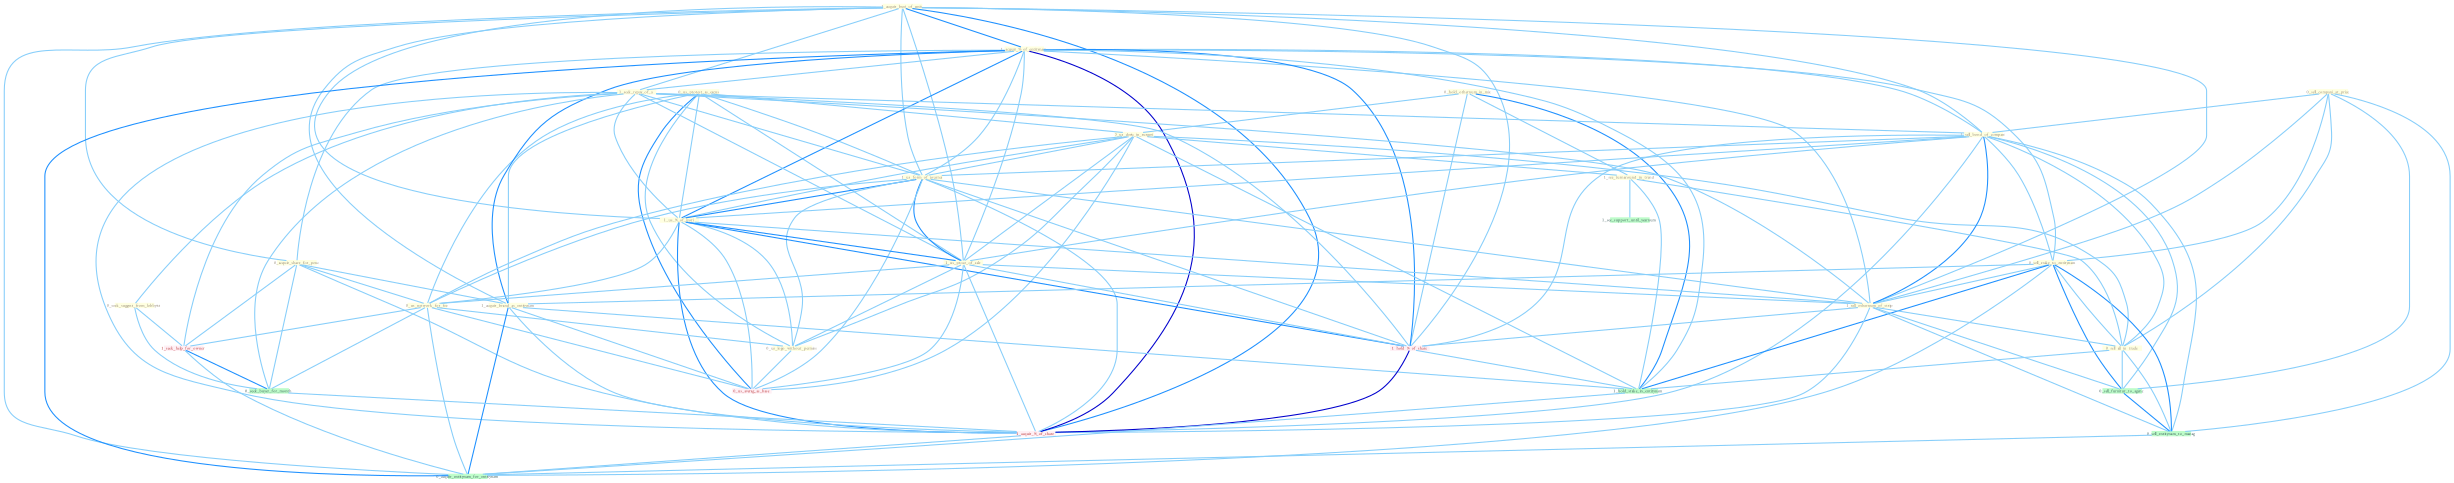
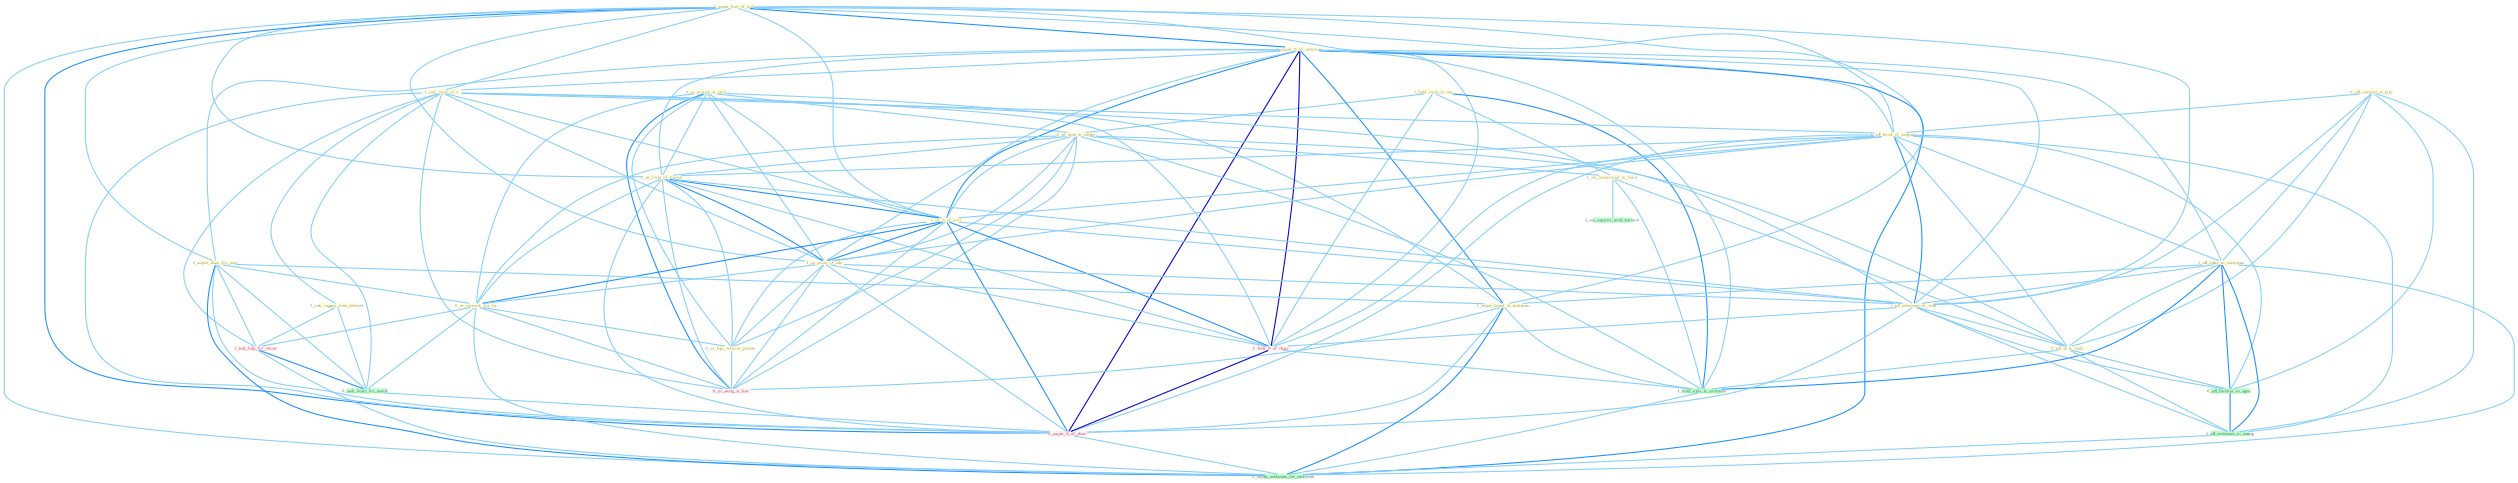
(1334, 79) -> (1291, 214)
(1468, 92) -> (1433, 92)
(780, 135) -> (487, 333)
(571, 286) -> (711, 263)
none -> (398, 429)
